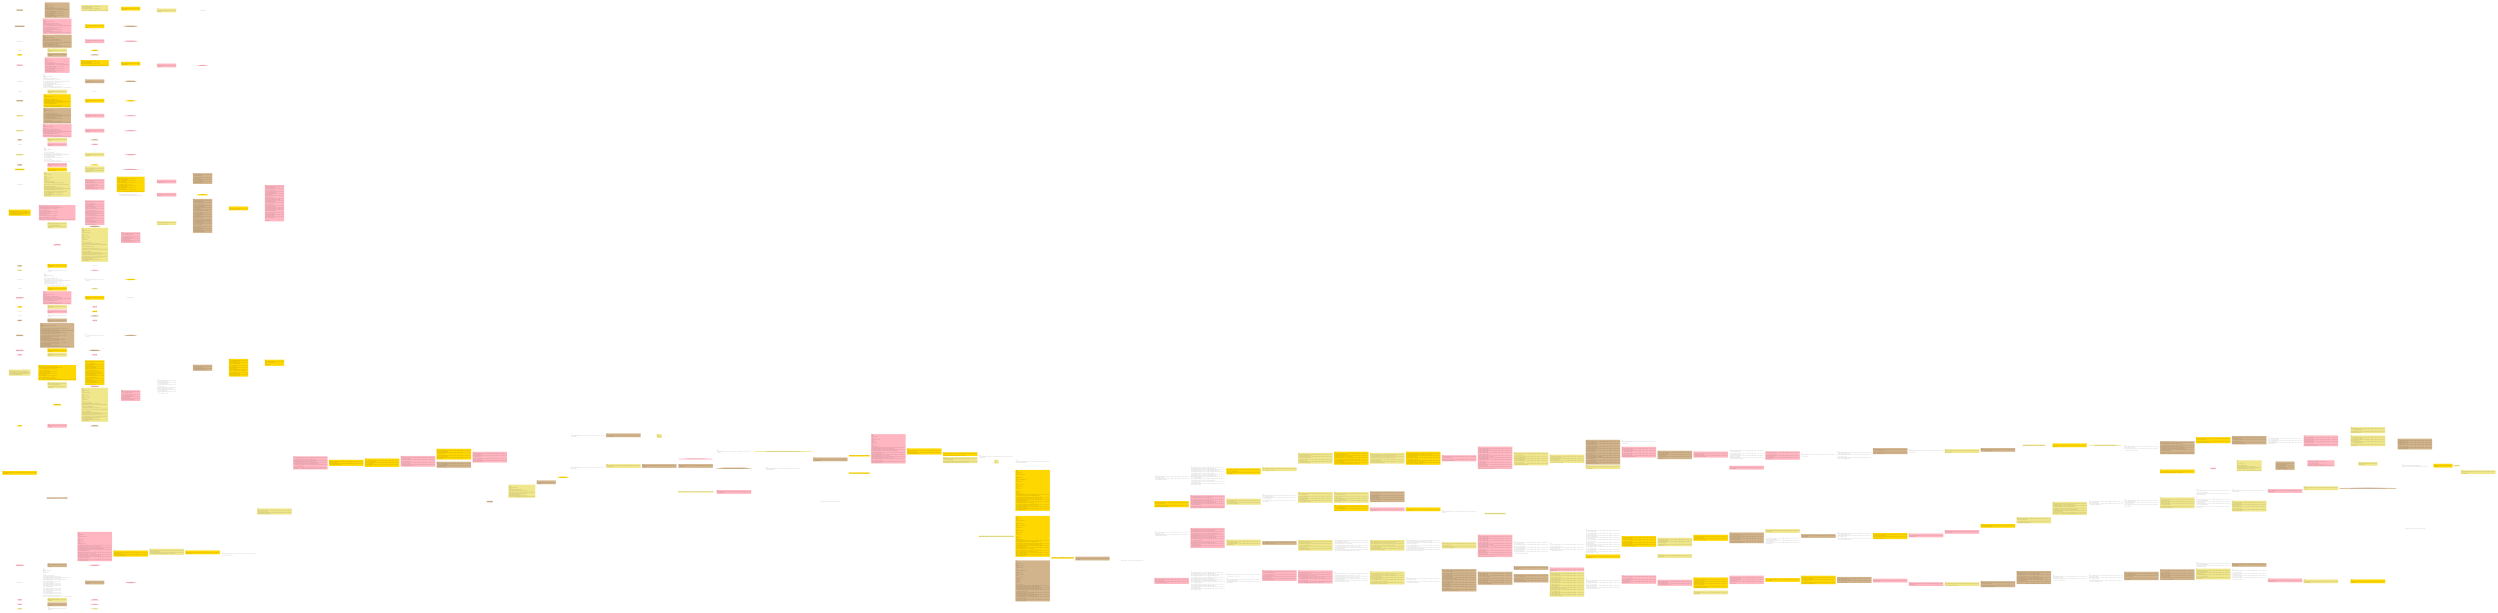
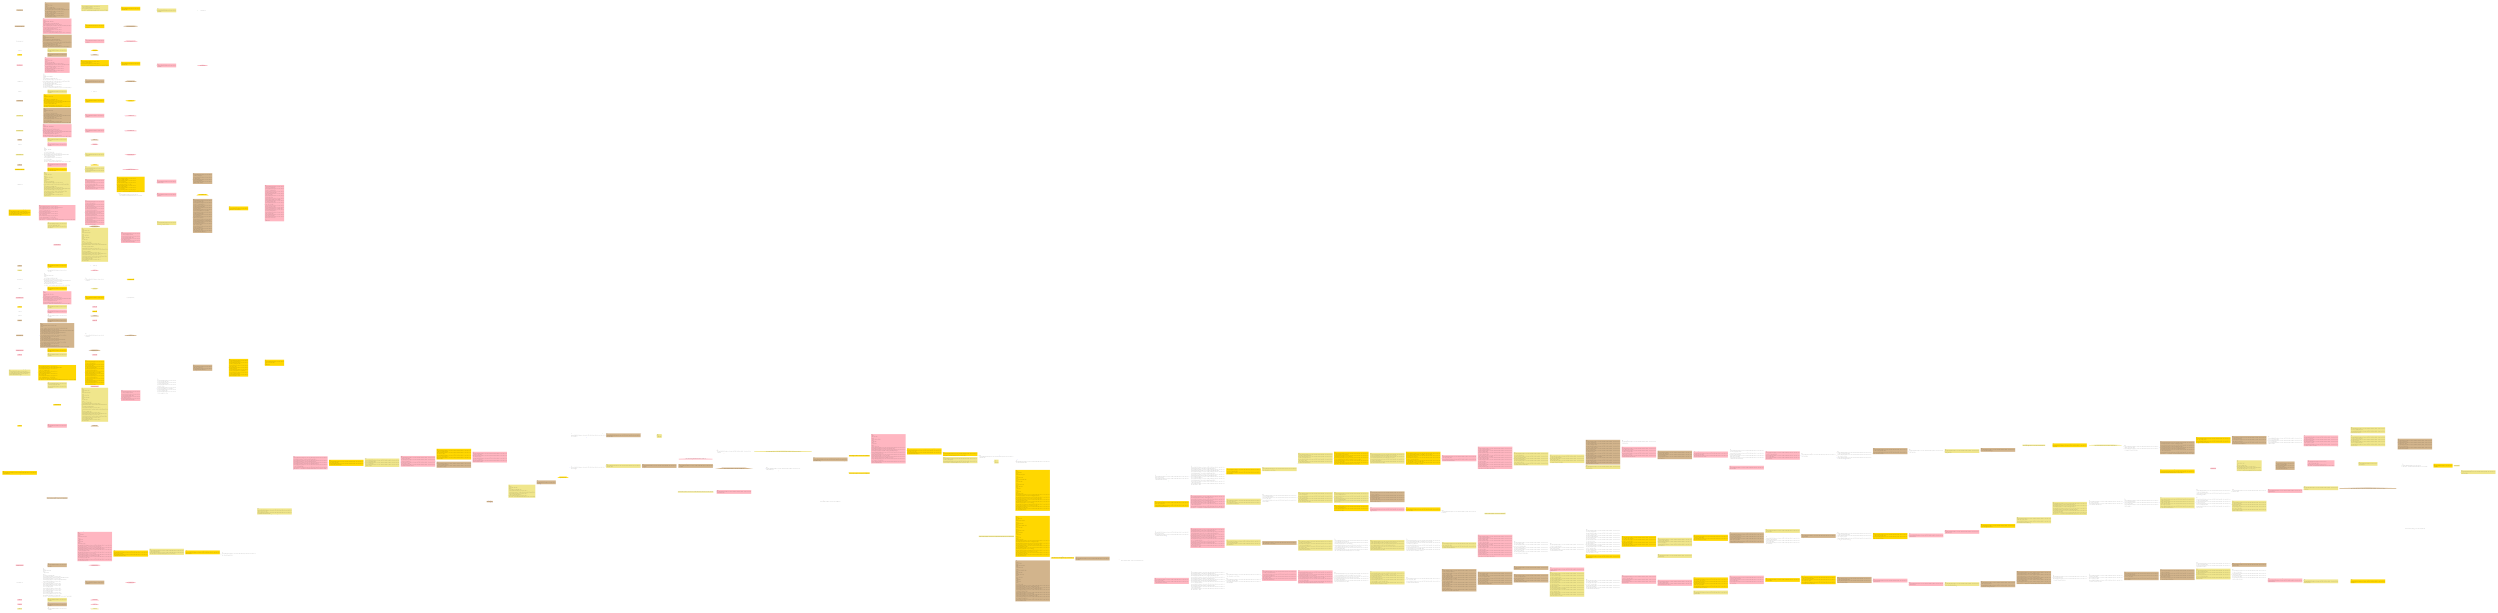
(131, 279) -> (131, 279)
(382, 463) -> (382, 463)
